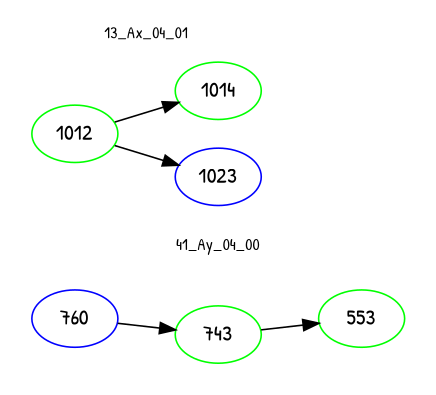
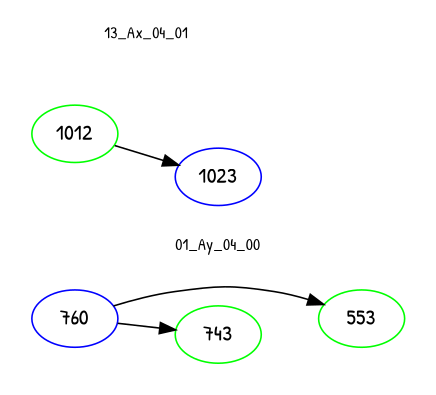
(218, 91) -> none
(218, 246) -> (218, 246)
(282, 327) -> (210, 288)
